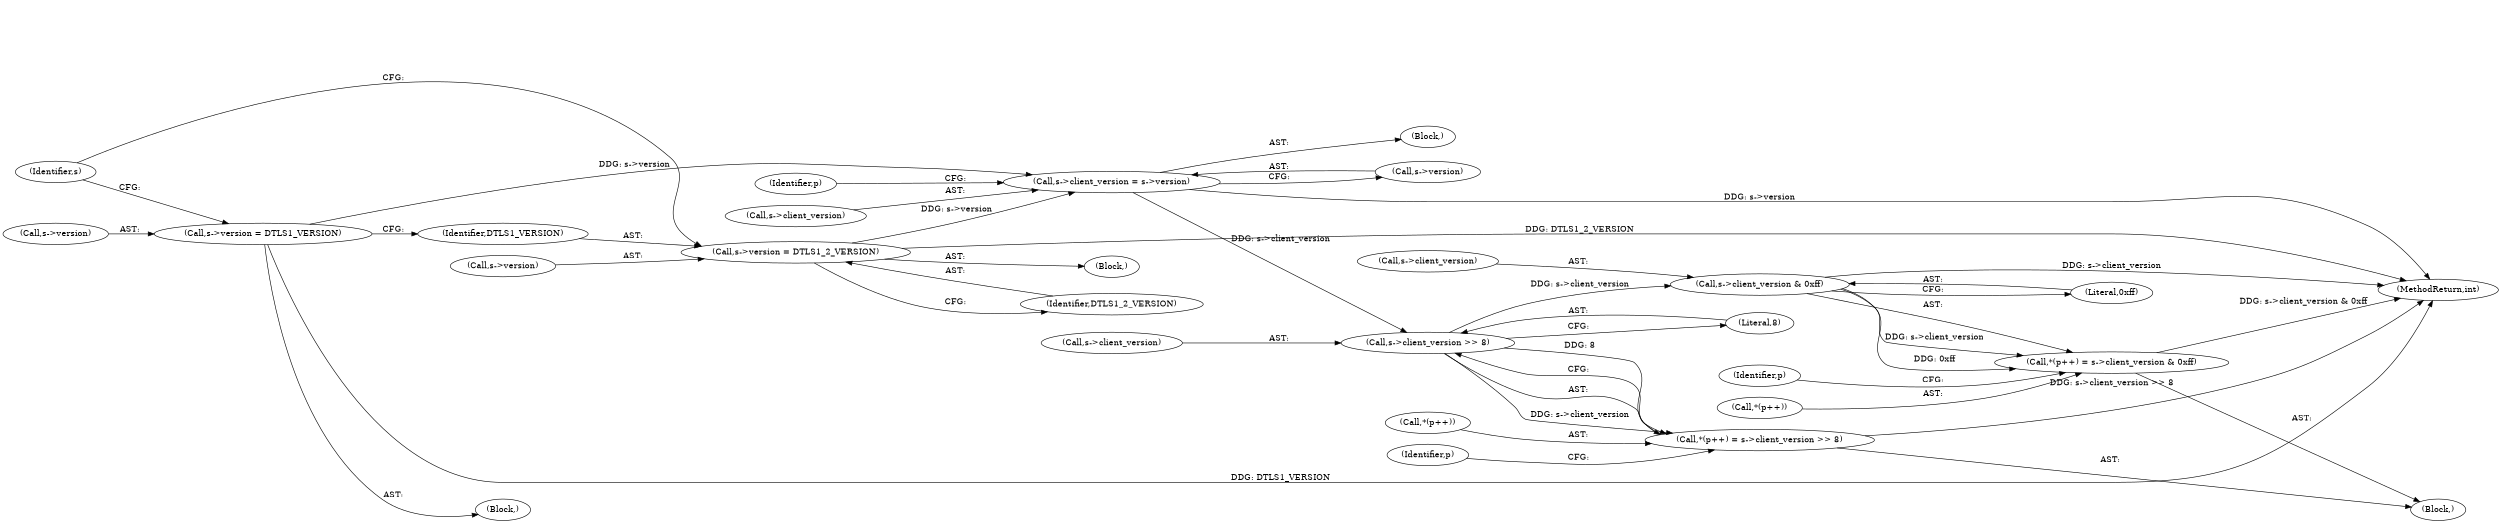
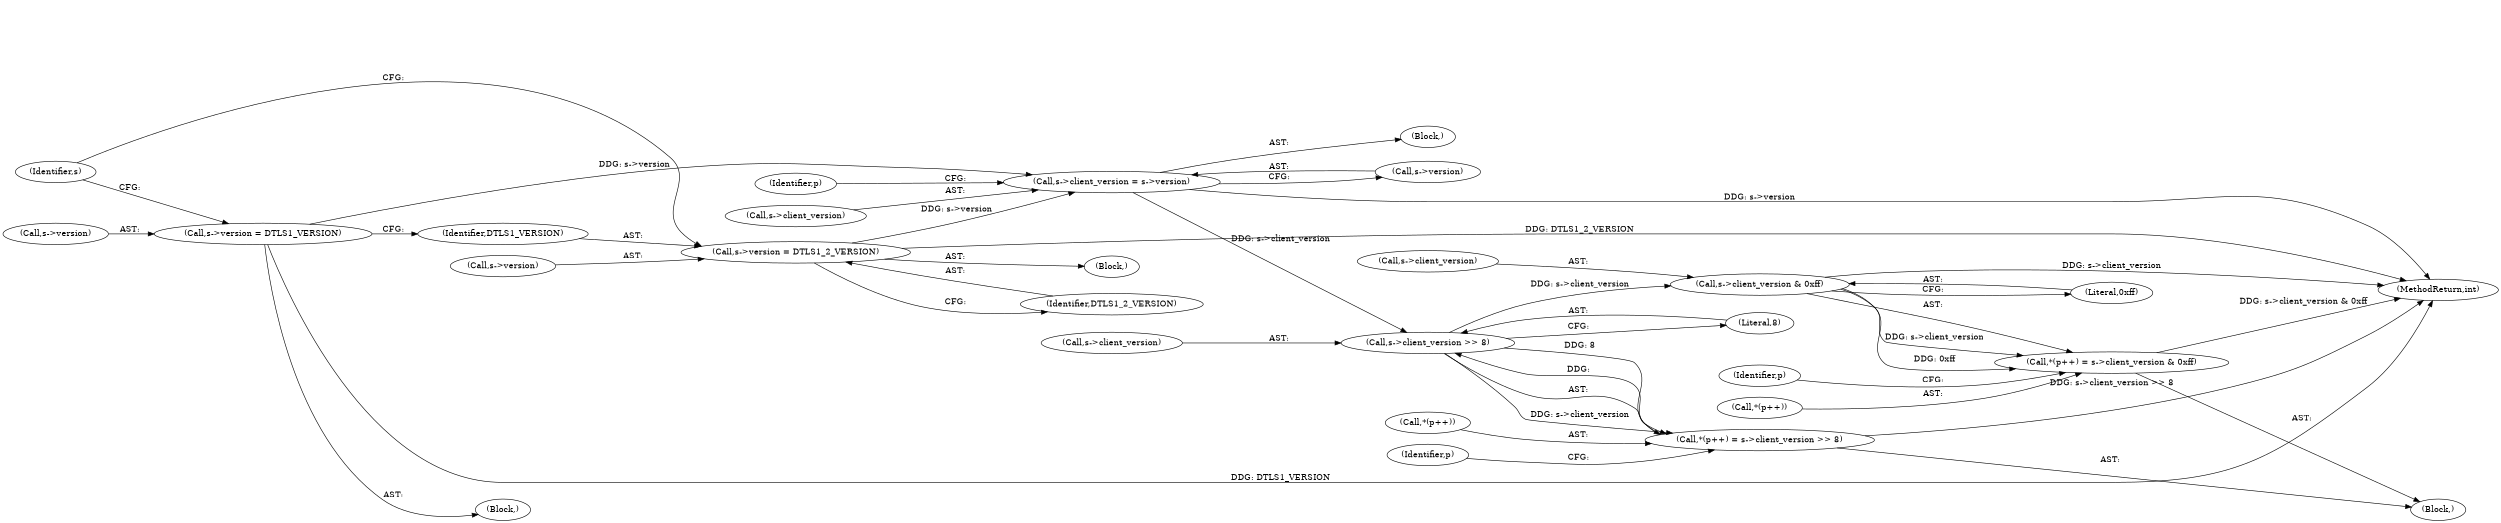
(1580, 369) -> (1580, 369)
